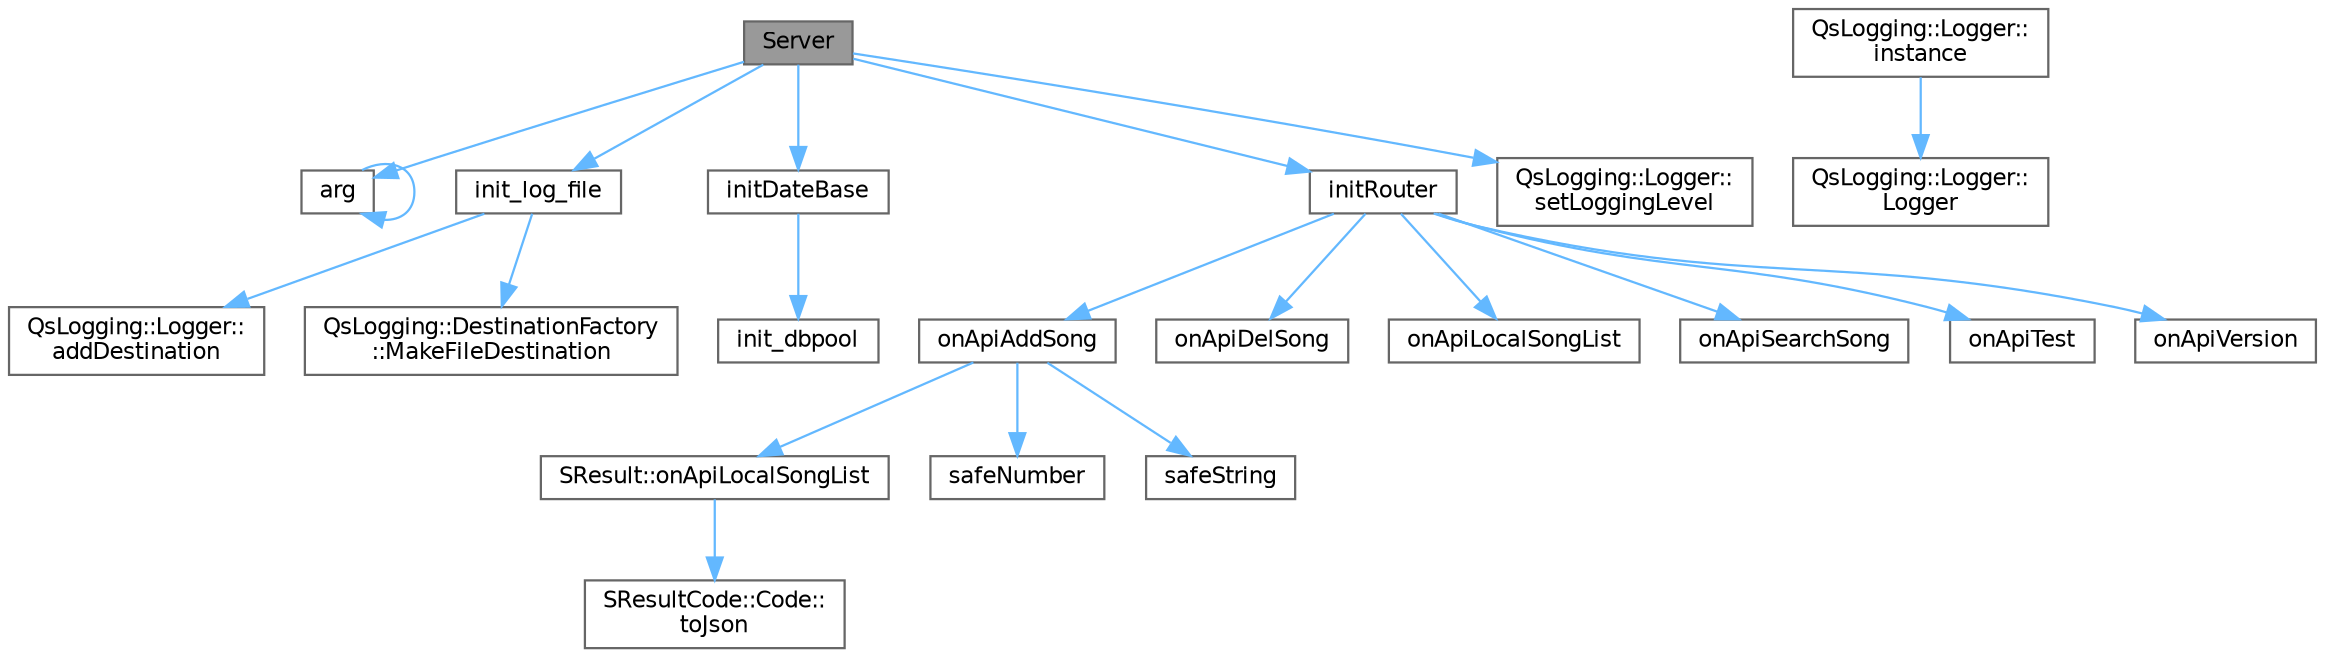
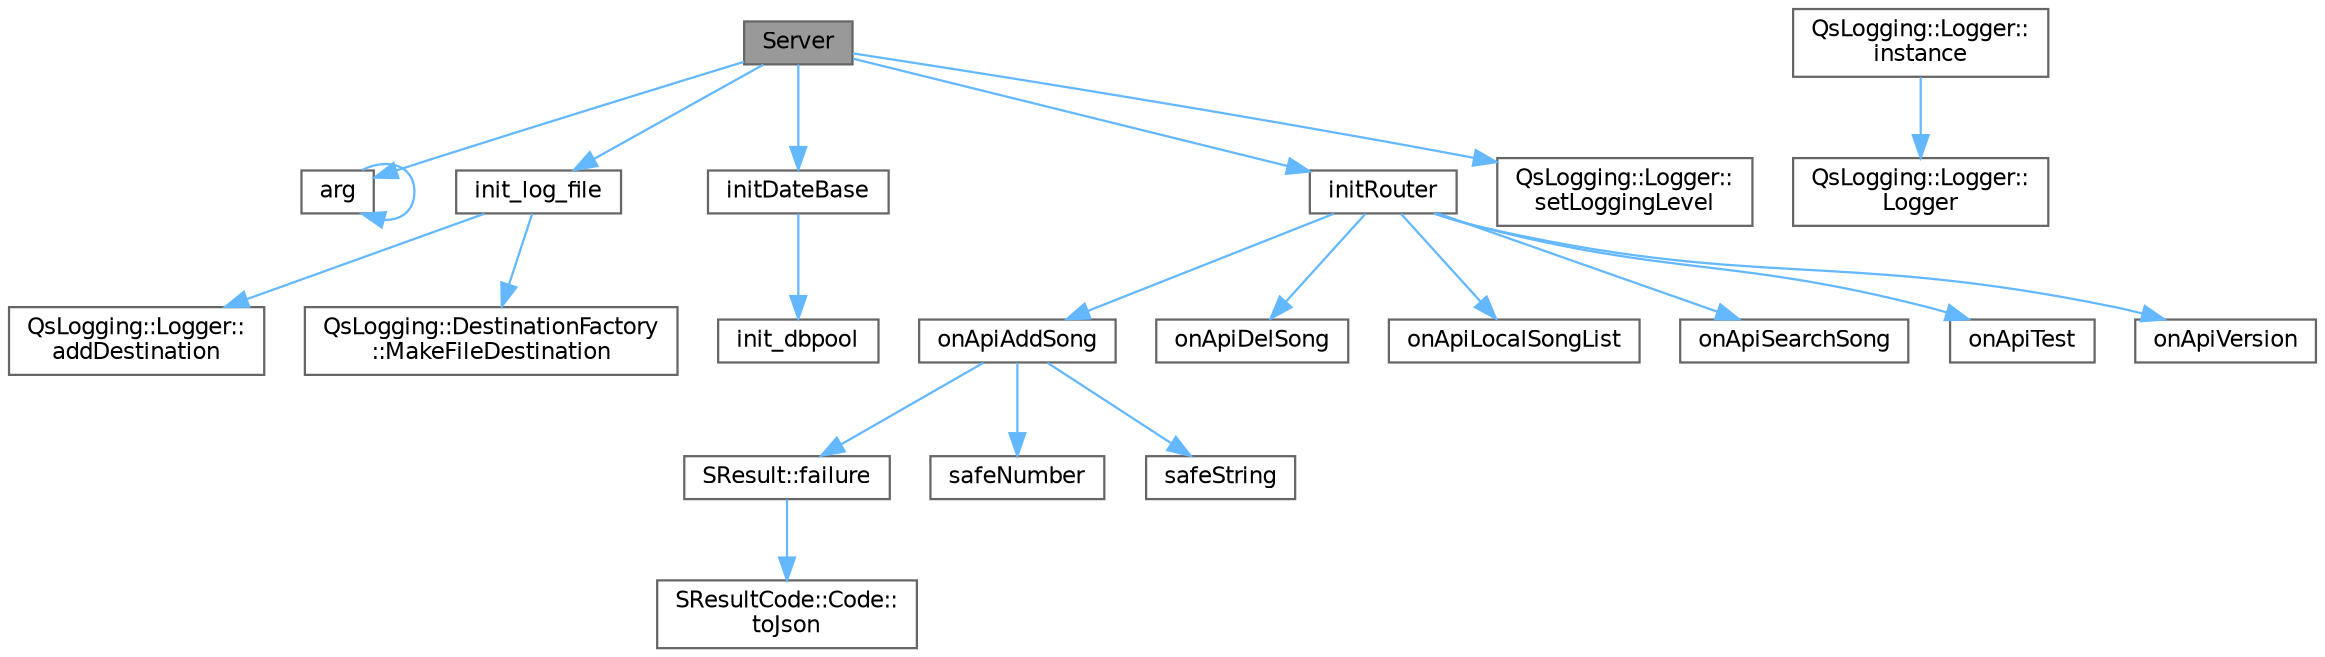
(715, 478) -> (787, 478)
